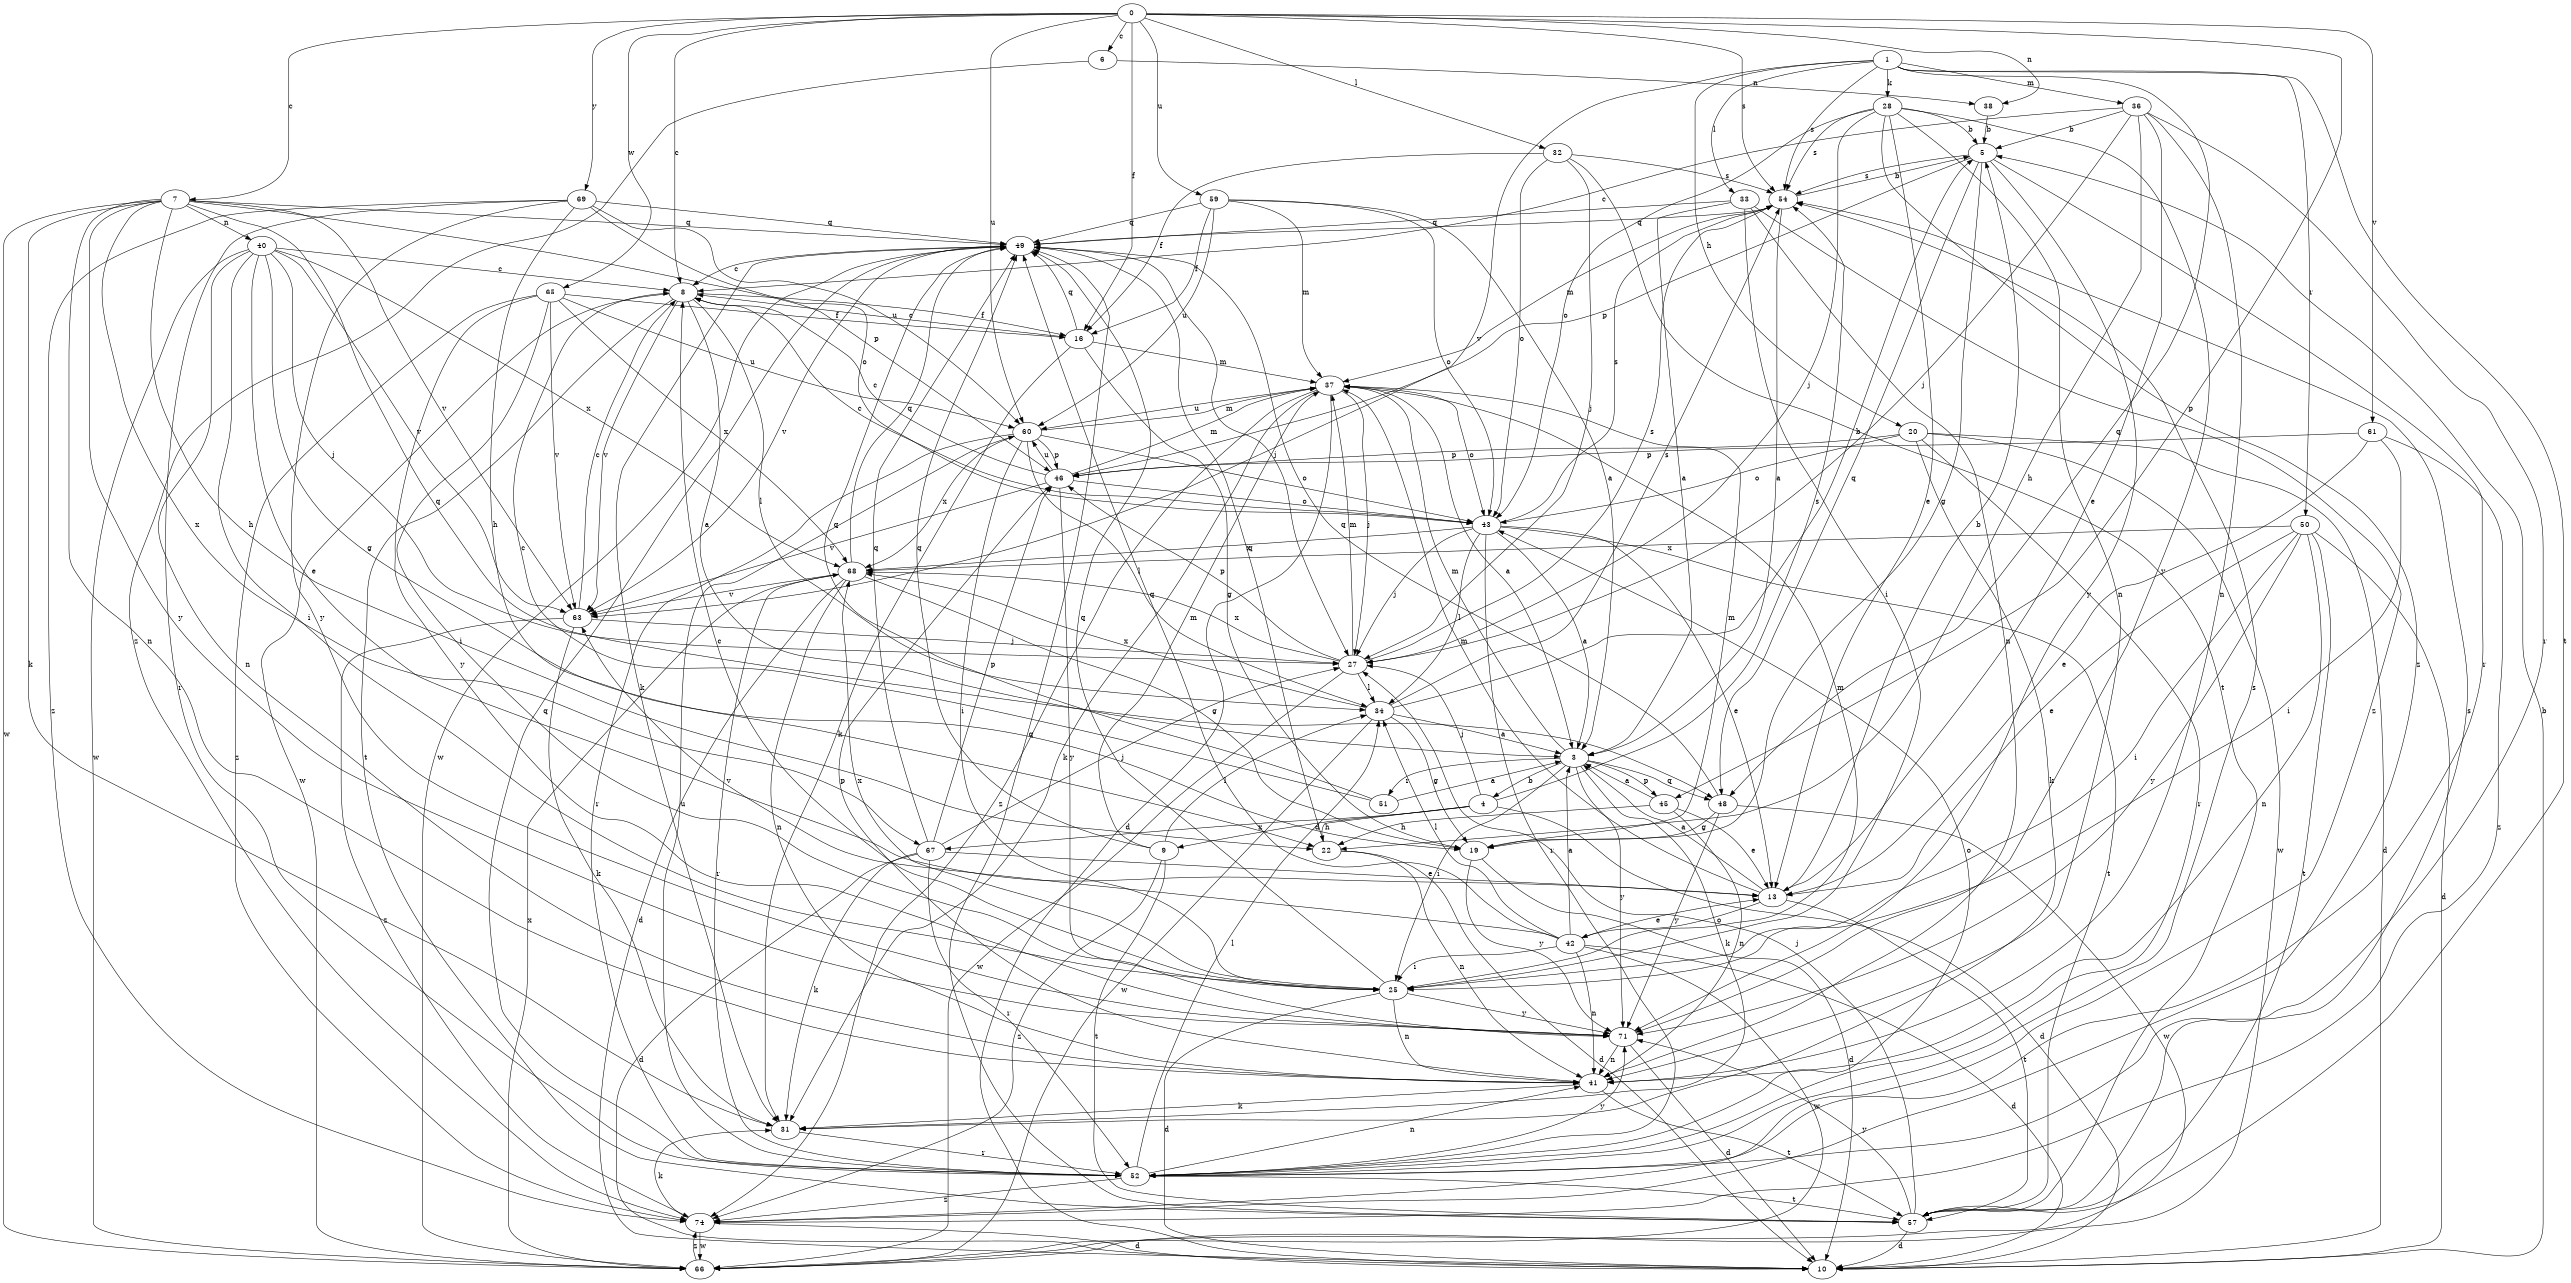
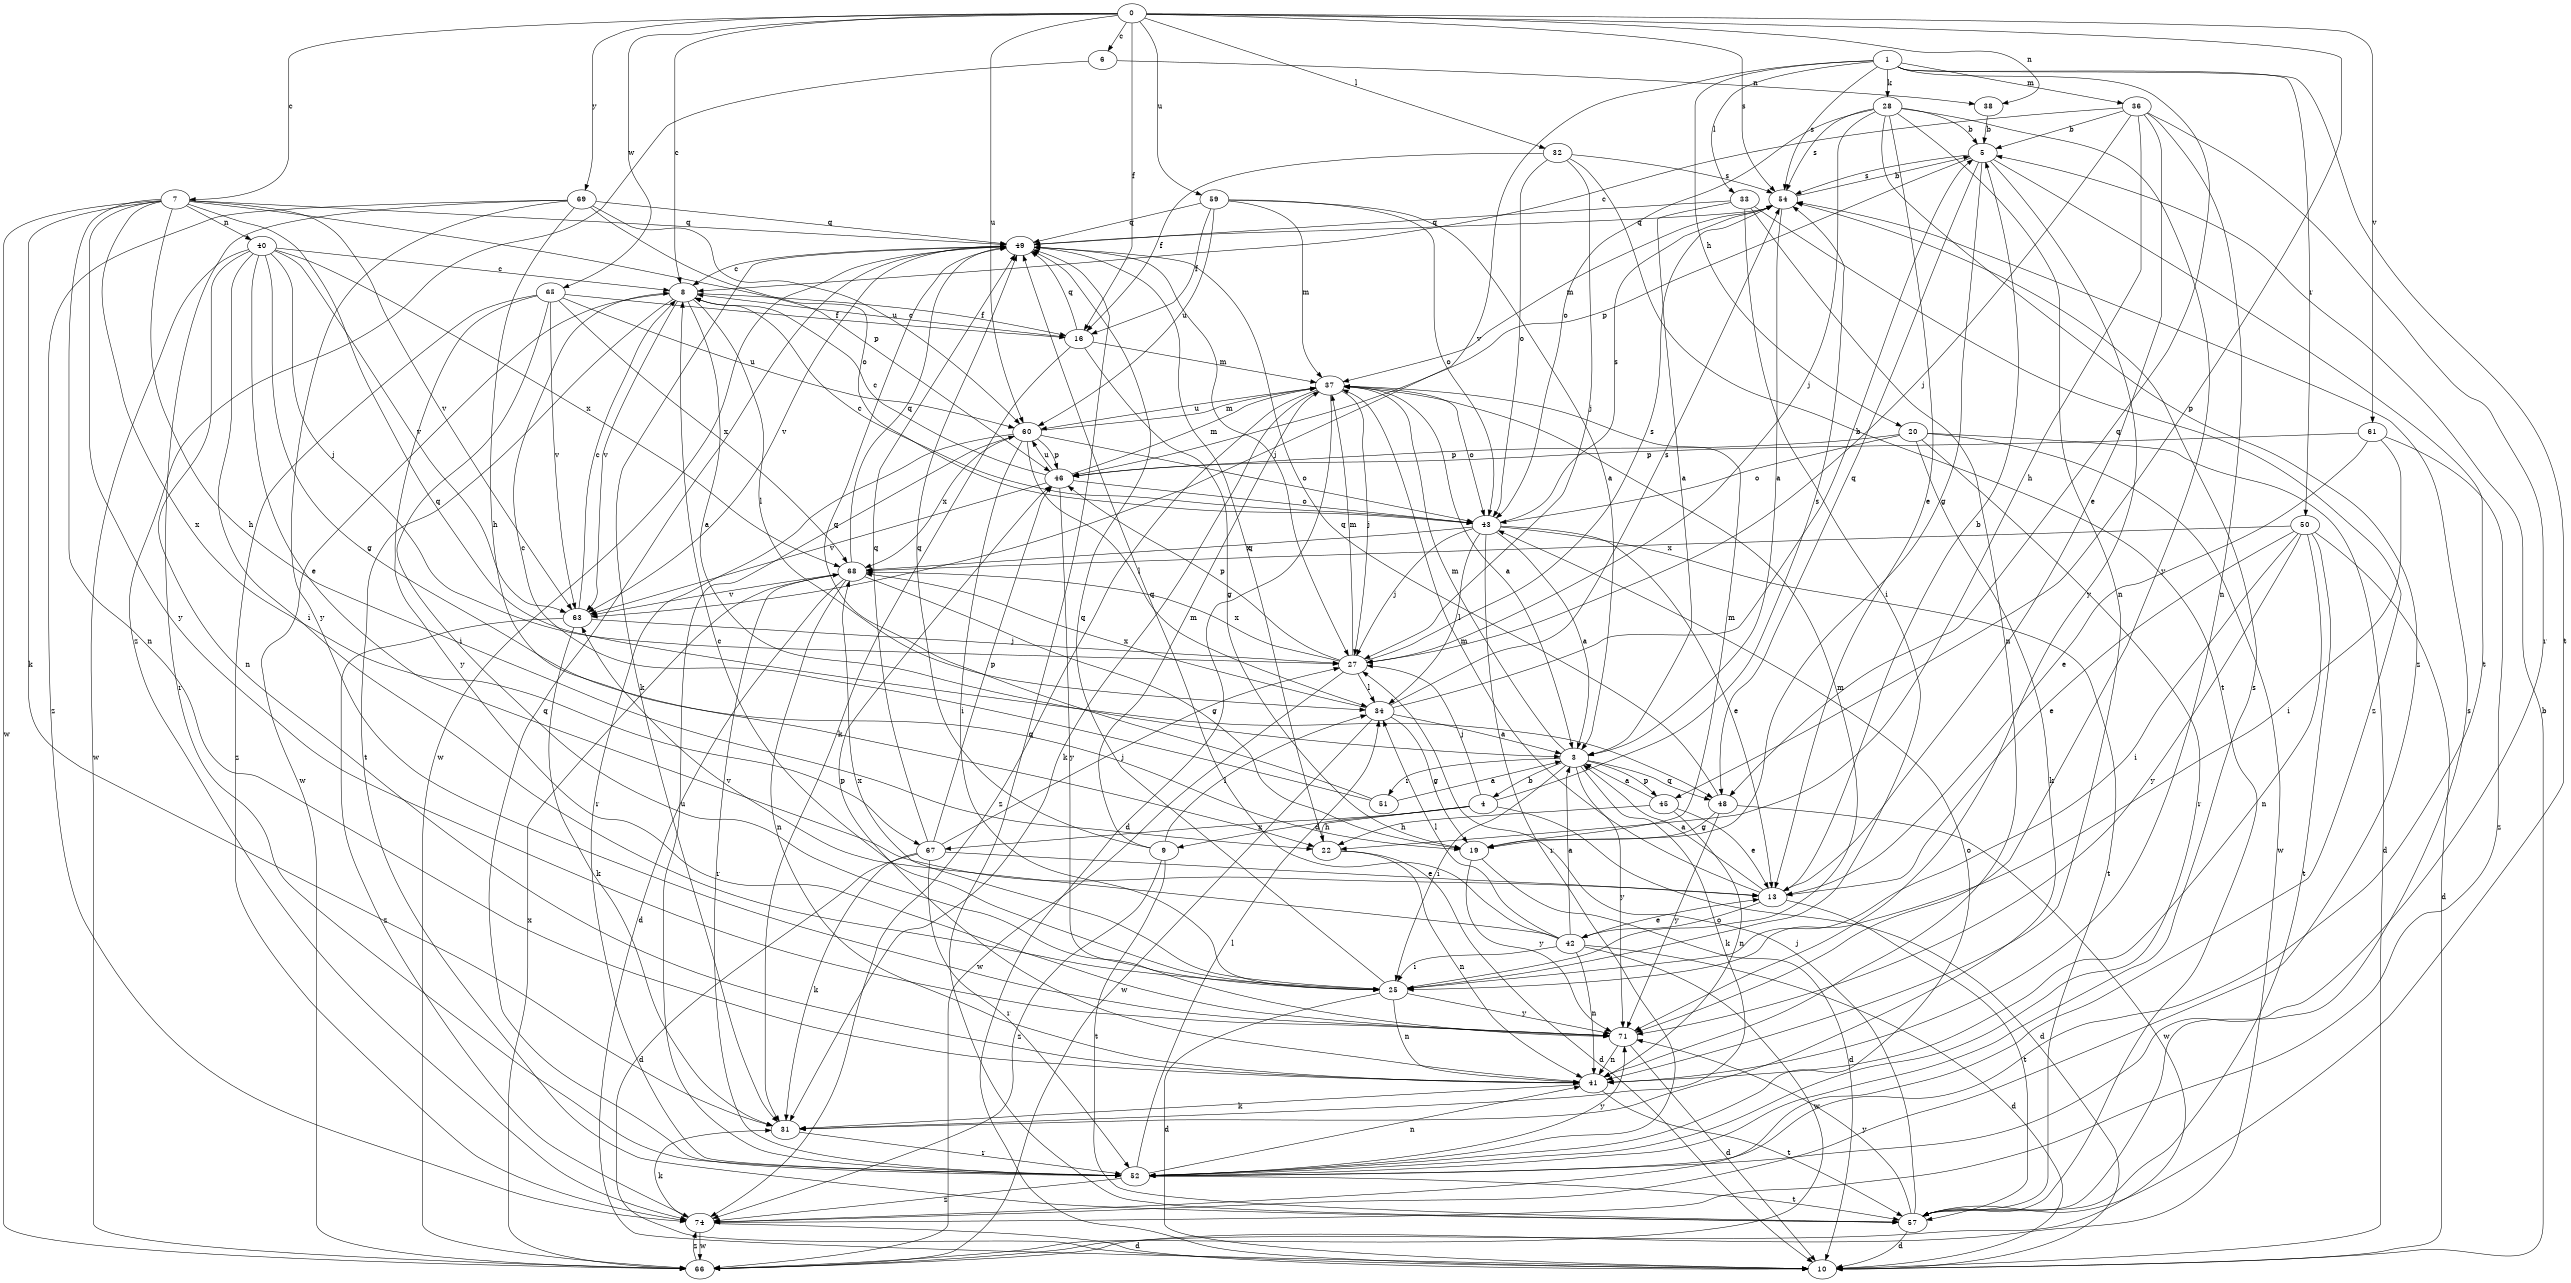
(2485, 665) -> (2485, 665)
